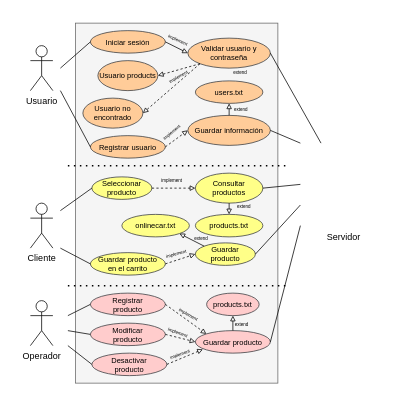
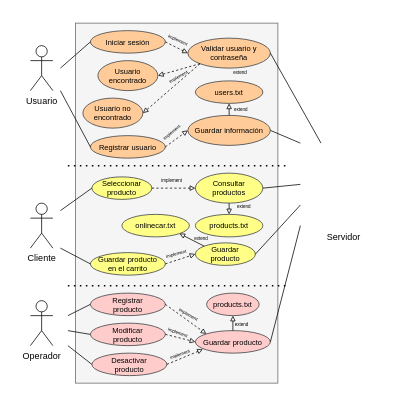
(174, 46) -> (174, 46)
(128, 75) -> (128, 75)
